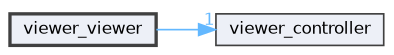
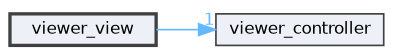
(83, 30) -> (83, 30)
